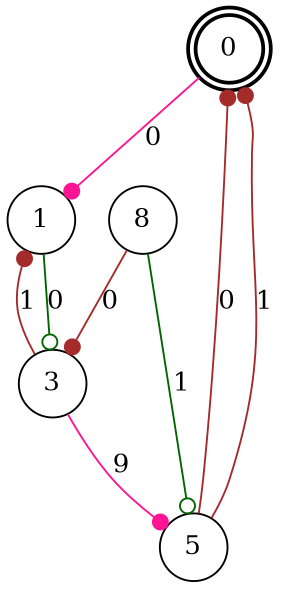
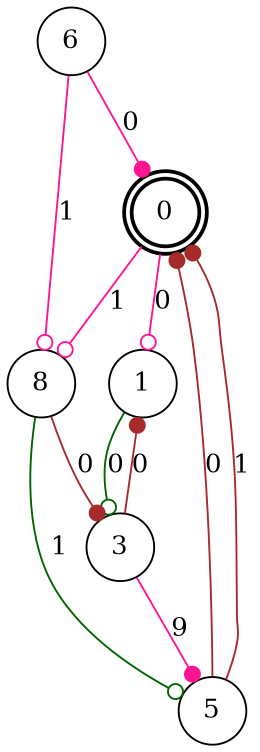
none -> (71, 41)
(138, 132) -> (155, 294)
none -> (106, 295)
(28, 302) -> (141, 465)
